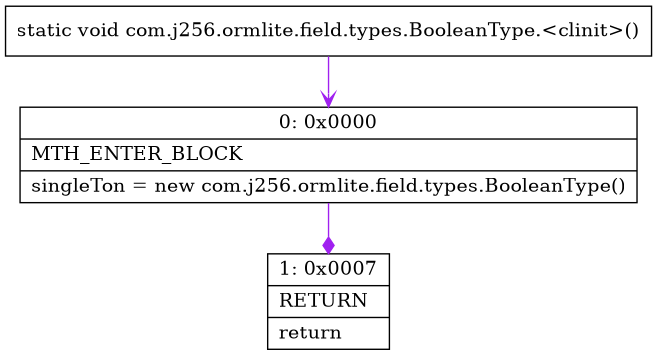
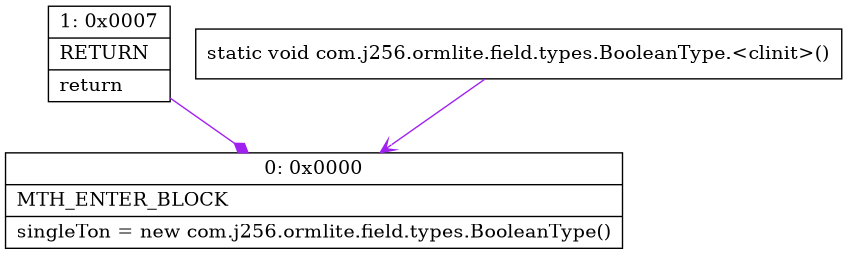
(329, 220) -> (202, 121)
